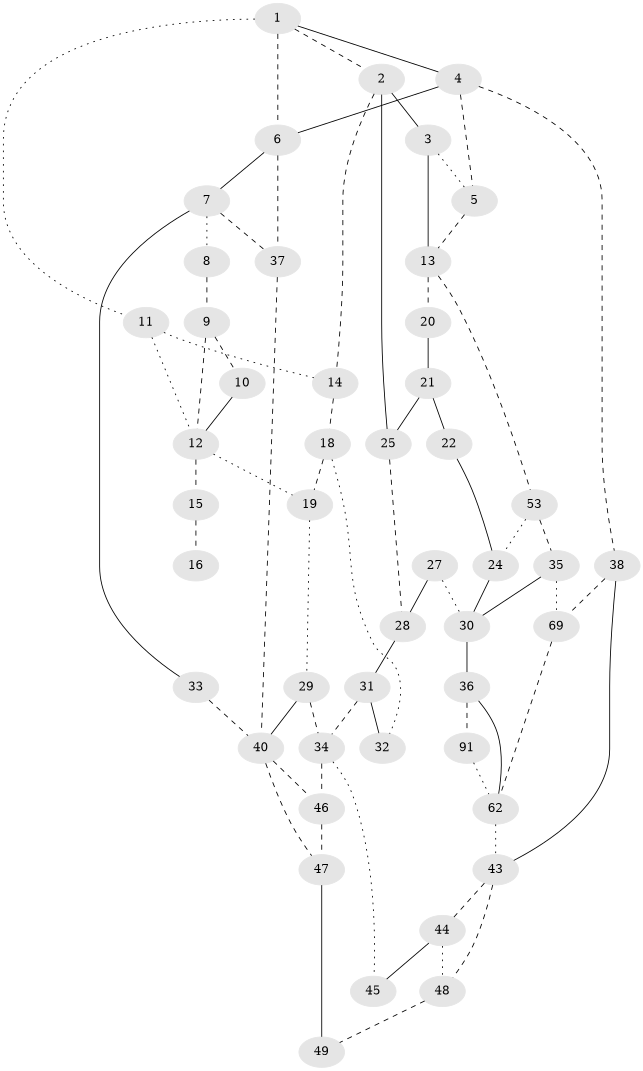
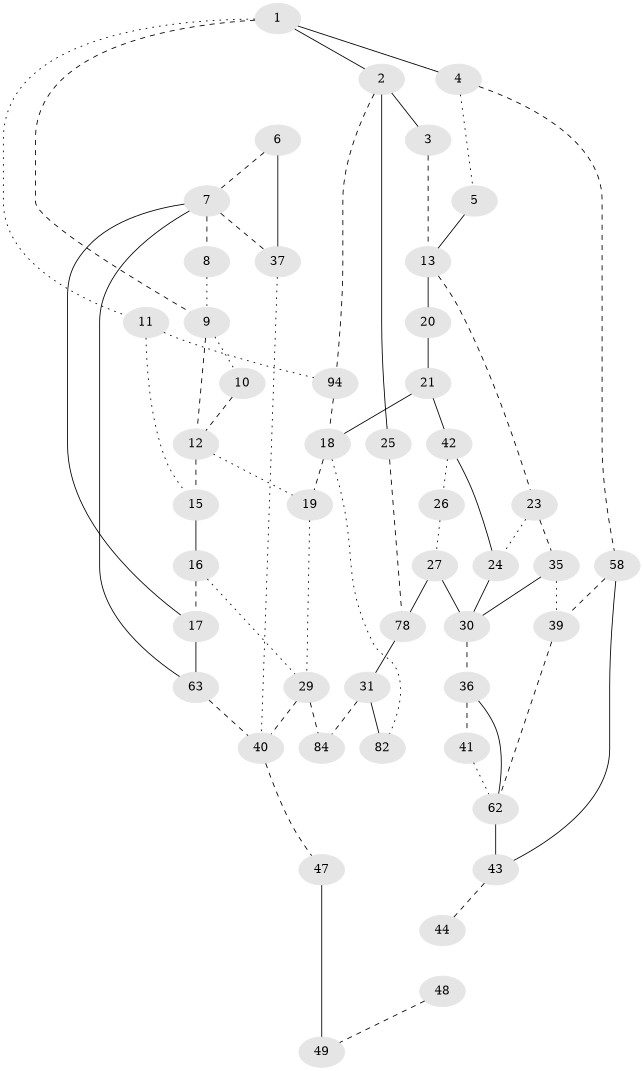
(330, 49) -> (330, 49)
(278, 79) -> (37, 130)
(375, 107) -> none
(467, 140) -> (467, 140)
(242, 171) -> (242, 171)
(451, 171) -> none
(278, 201) -> (278, 201)
(428, 201) -> (428, 201)
(207, 231) -> (207, 231)
(451, 231) -> (451, 231)
(207, 292) -> (207, 292)
(428, 292) -> (428, 292)
(221, 347) -> (221, 347)
(171, 383) -> (154, 418)
(335, 383) -> (335, 383)
(219, 414) -> (219, 414)
(408, 414) -> (378, 414)
(449, 444) -> (449, 444)
(269, 505) -> (269, 505)
none -> (442, 505)
(535, 505) -> (535, 505)
(196, 535) -> (196, 535)
(617, 566) -> (617, 566)
(451, 596) -> (451, 596)
none -> (196, 627)
none -> (251, 627)
(403, 627) -> (403, 627)
(556, 627) -> (556, 627)
(467, 657) -> (467, 657)
(196, 687) -> (196, 687)
(284, 718) -> (284, 718)
(322, 748) -> (322, 748)
(383, 748) -> (383, 748)
(467, 748) -> (467, 748)
(322, 809) -> none
(496, 839) -> (496, 839)
(478, 934) -> none
(442, 961) -> none
(373, 991) -> none
